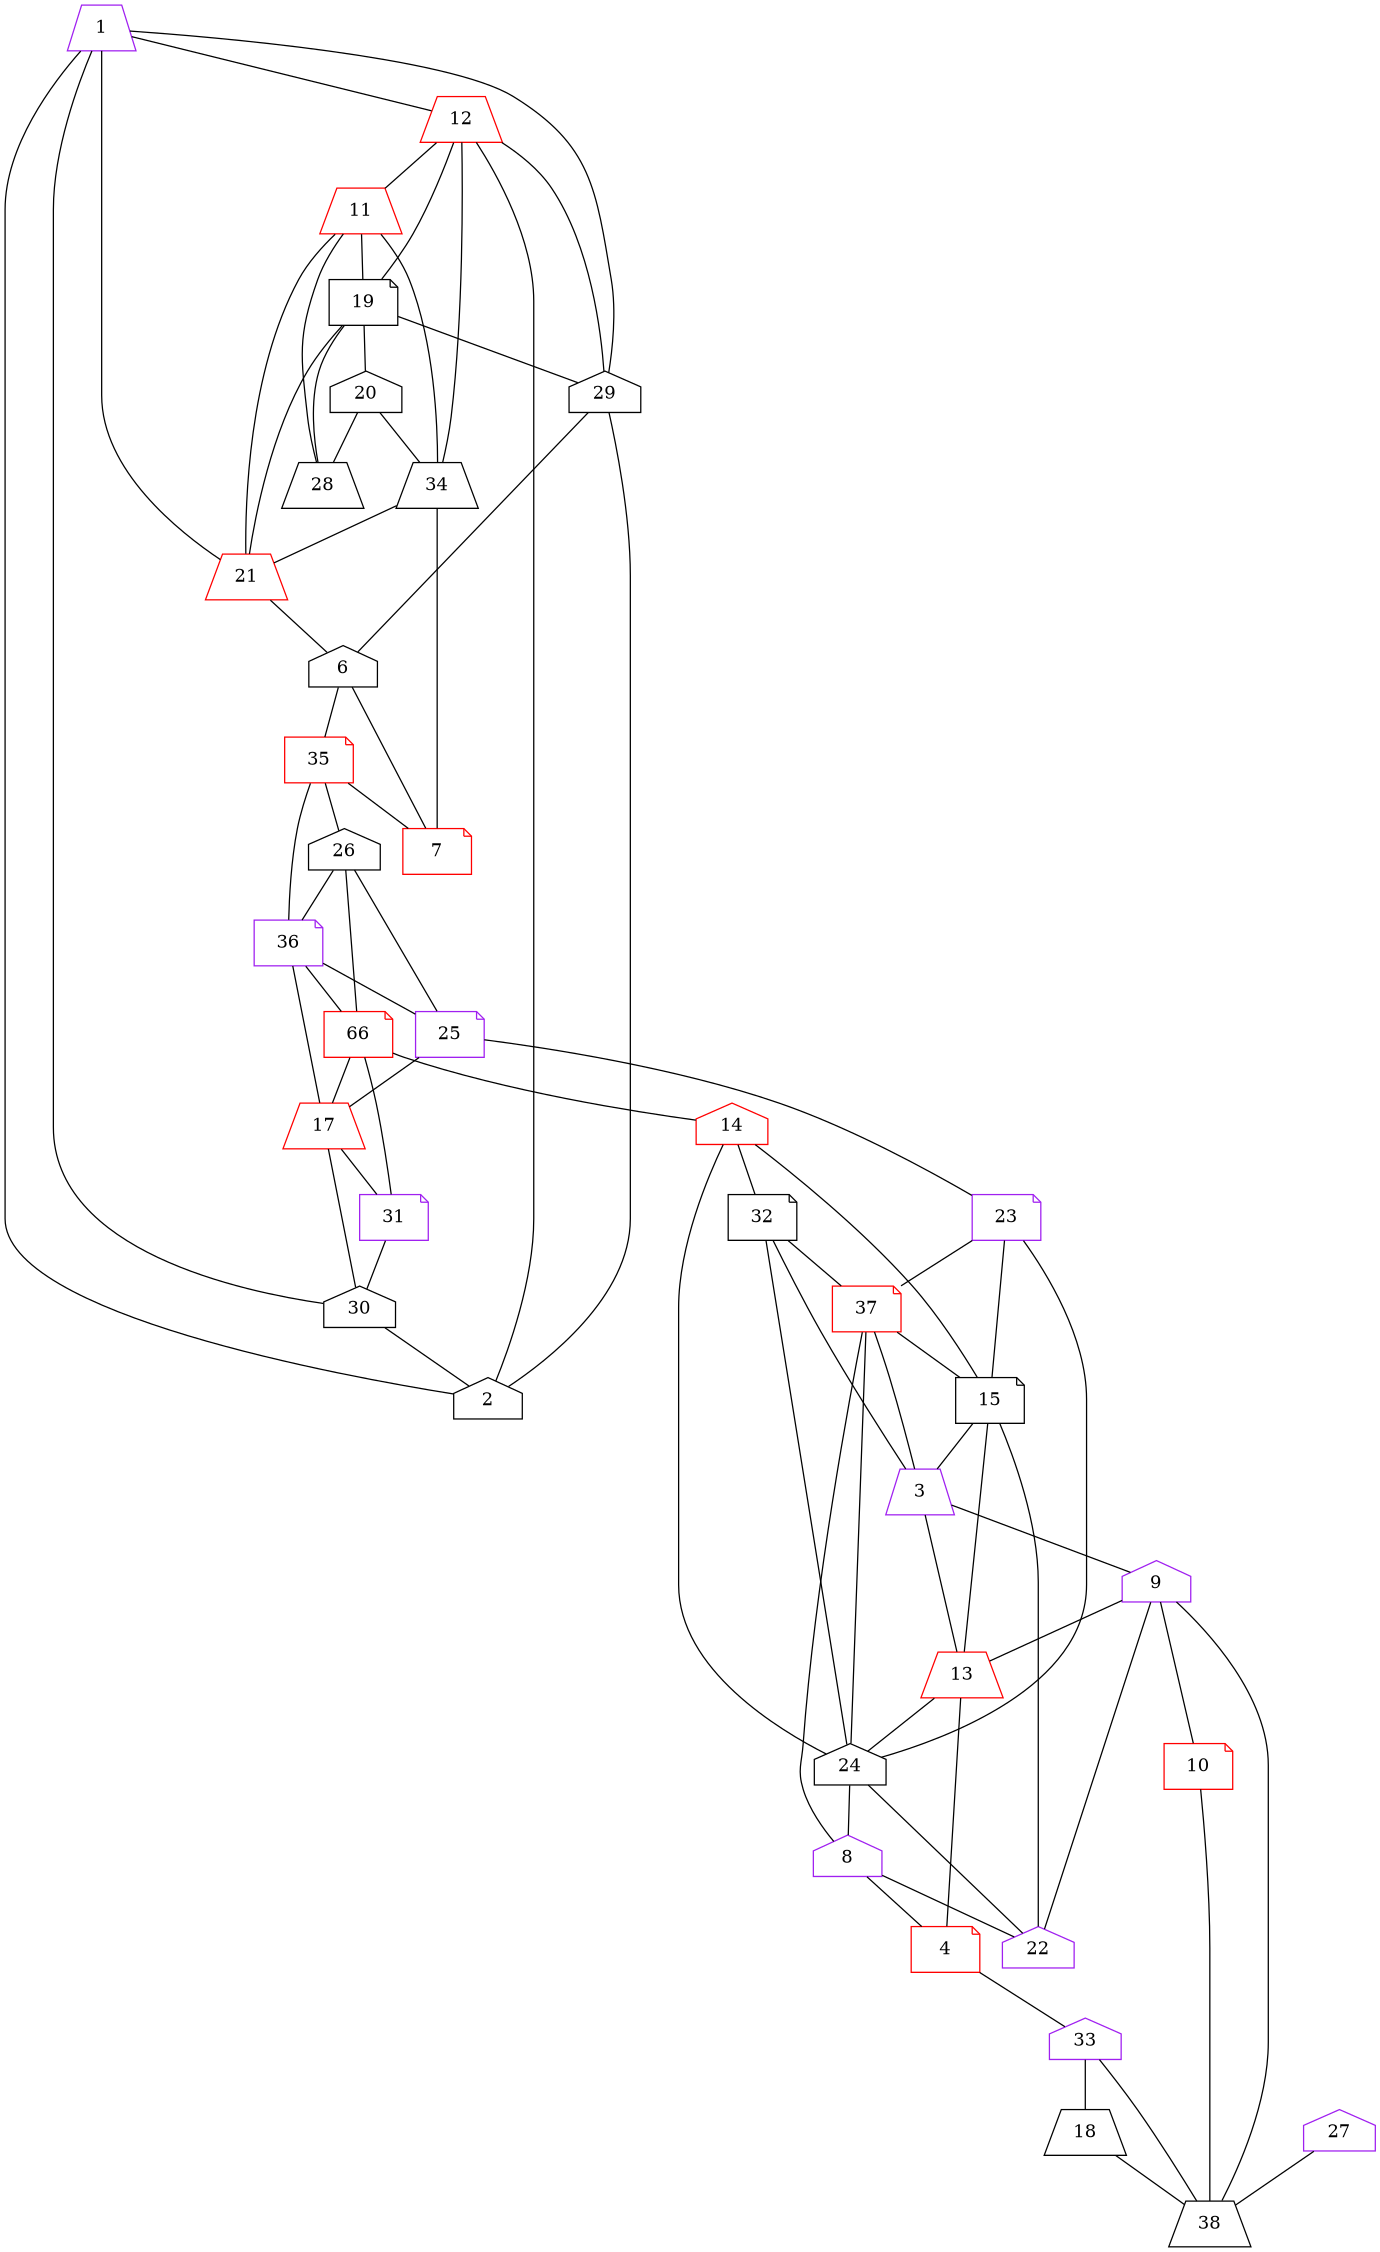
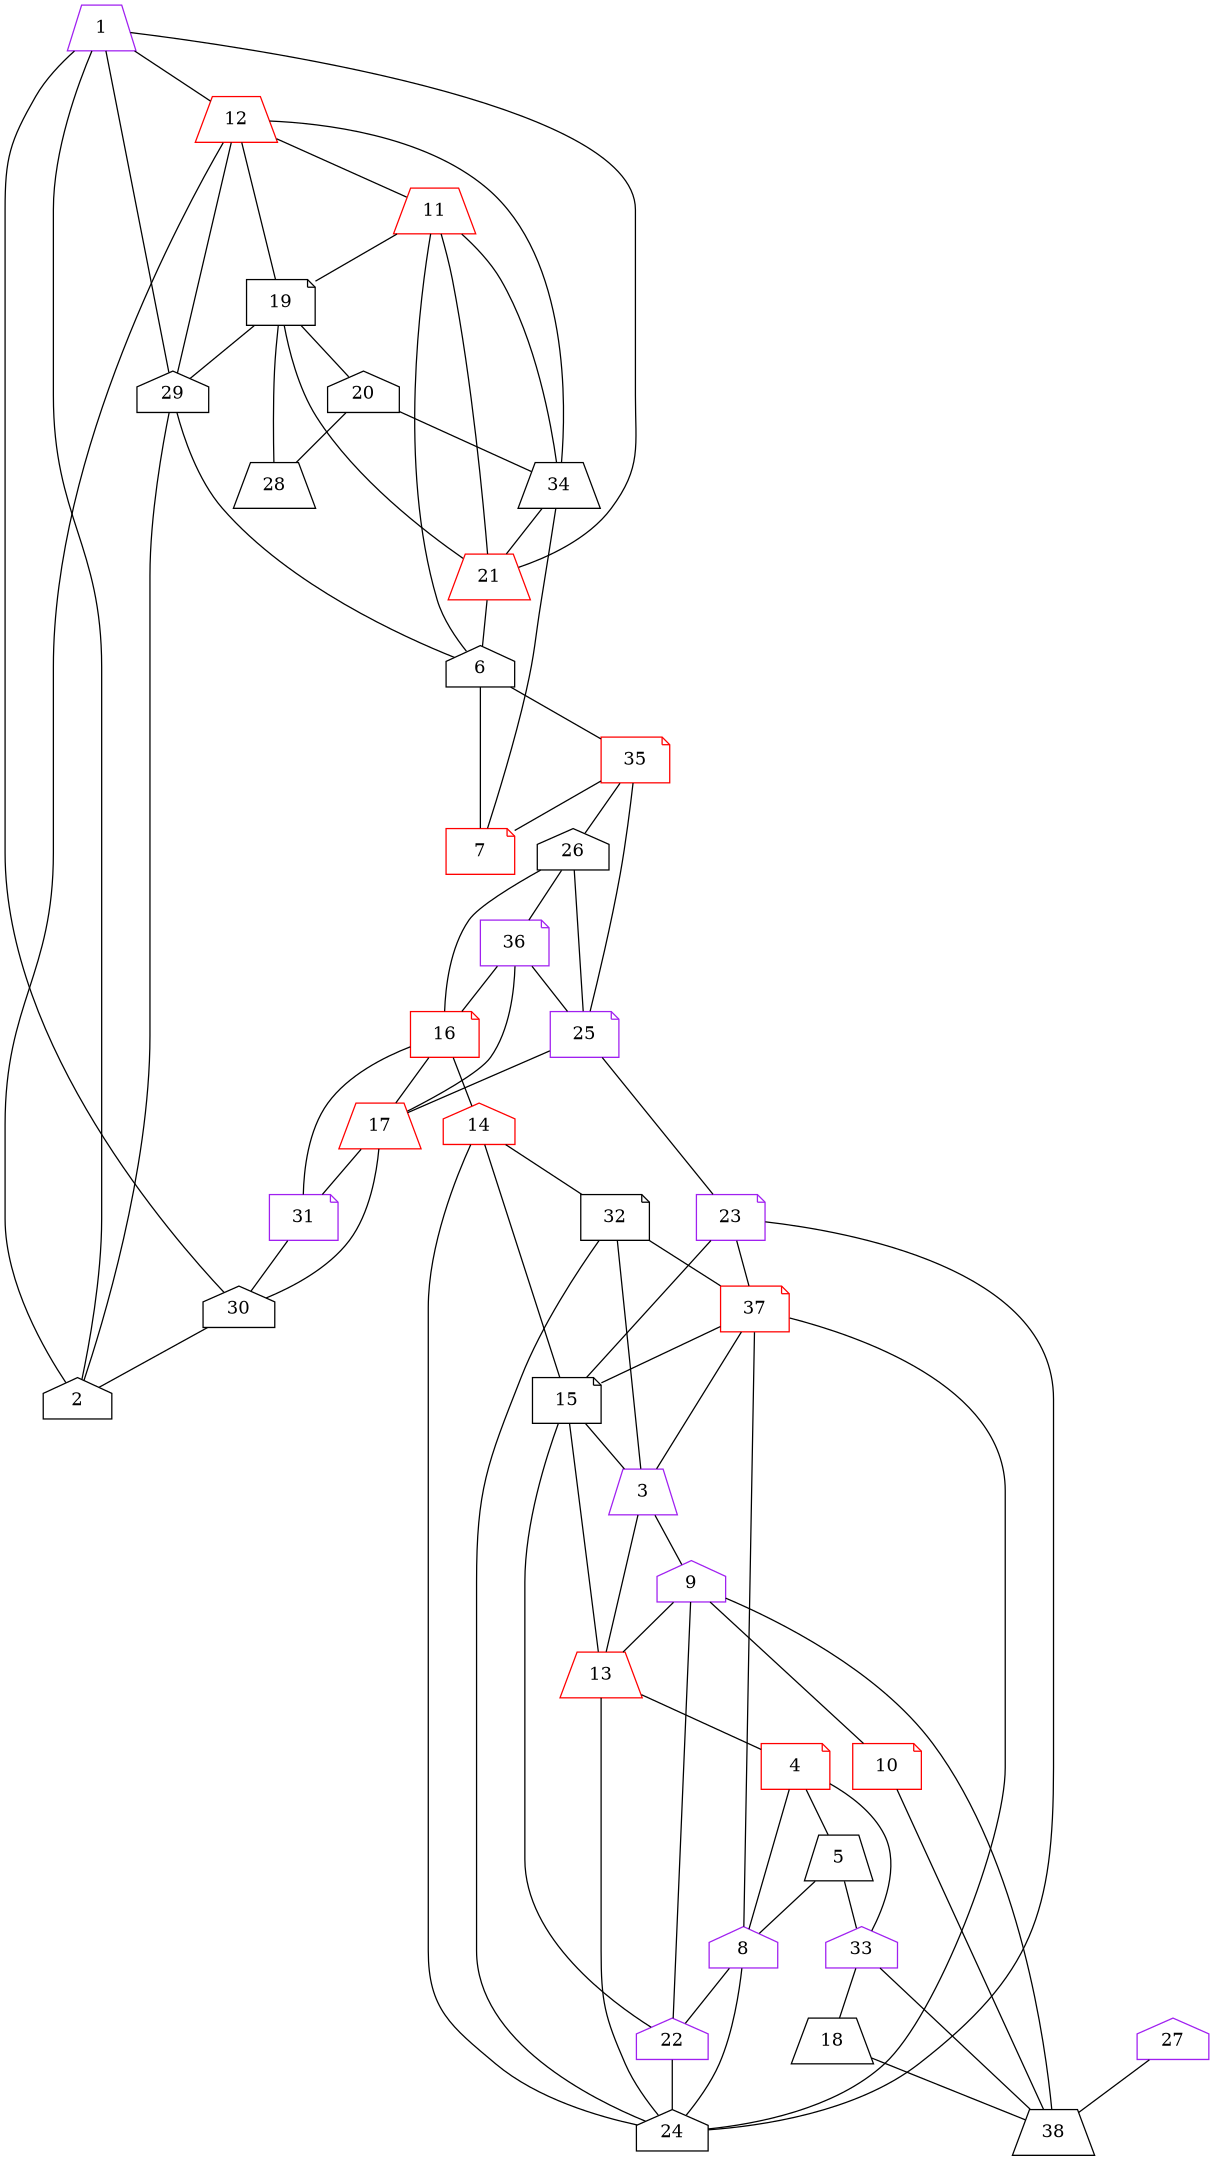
(303, 344) -> (415, 447)
(294, 851) -> (616, 898)
(358, 1034) -> (445, 1034)
none -> (839, 1858)
